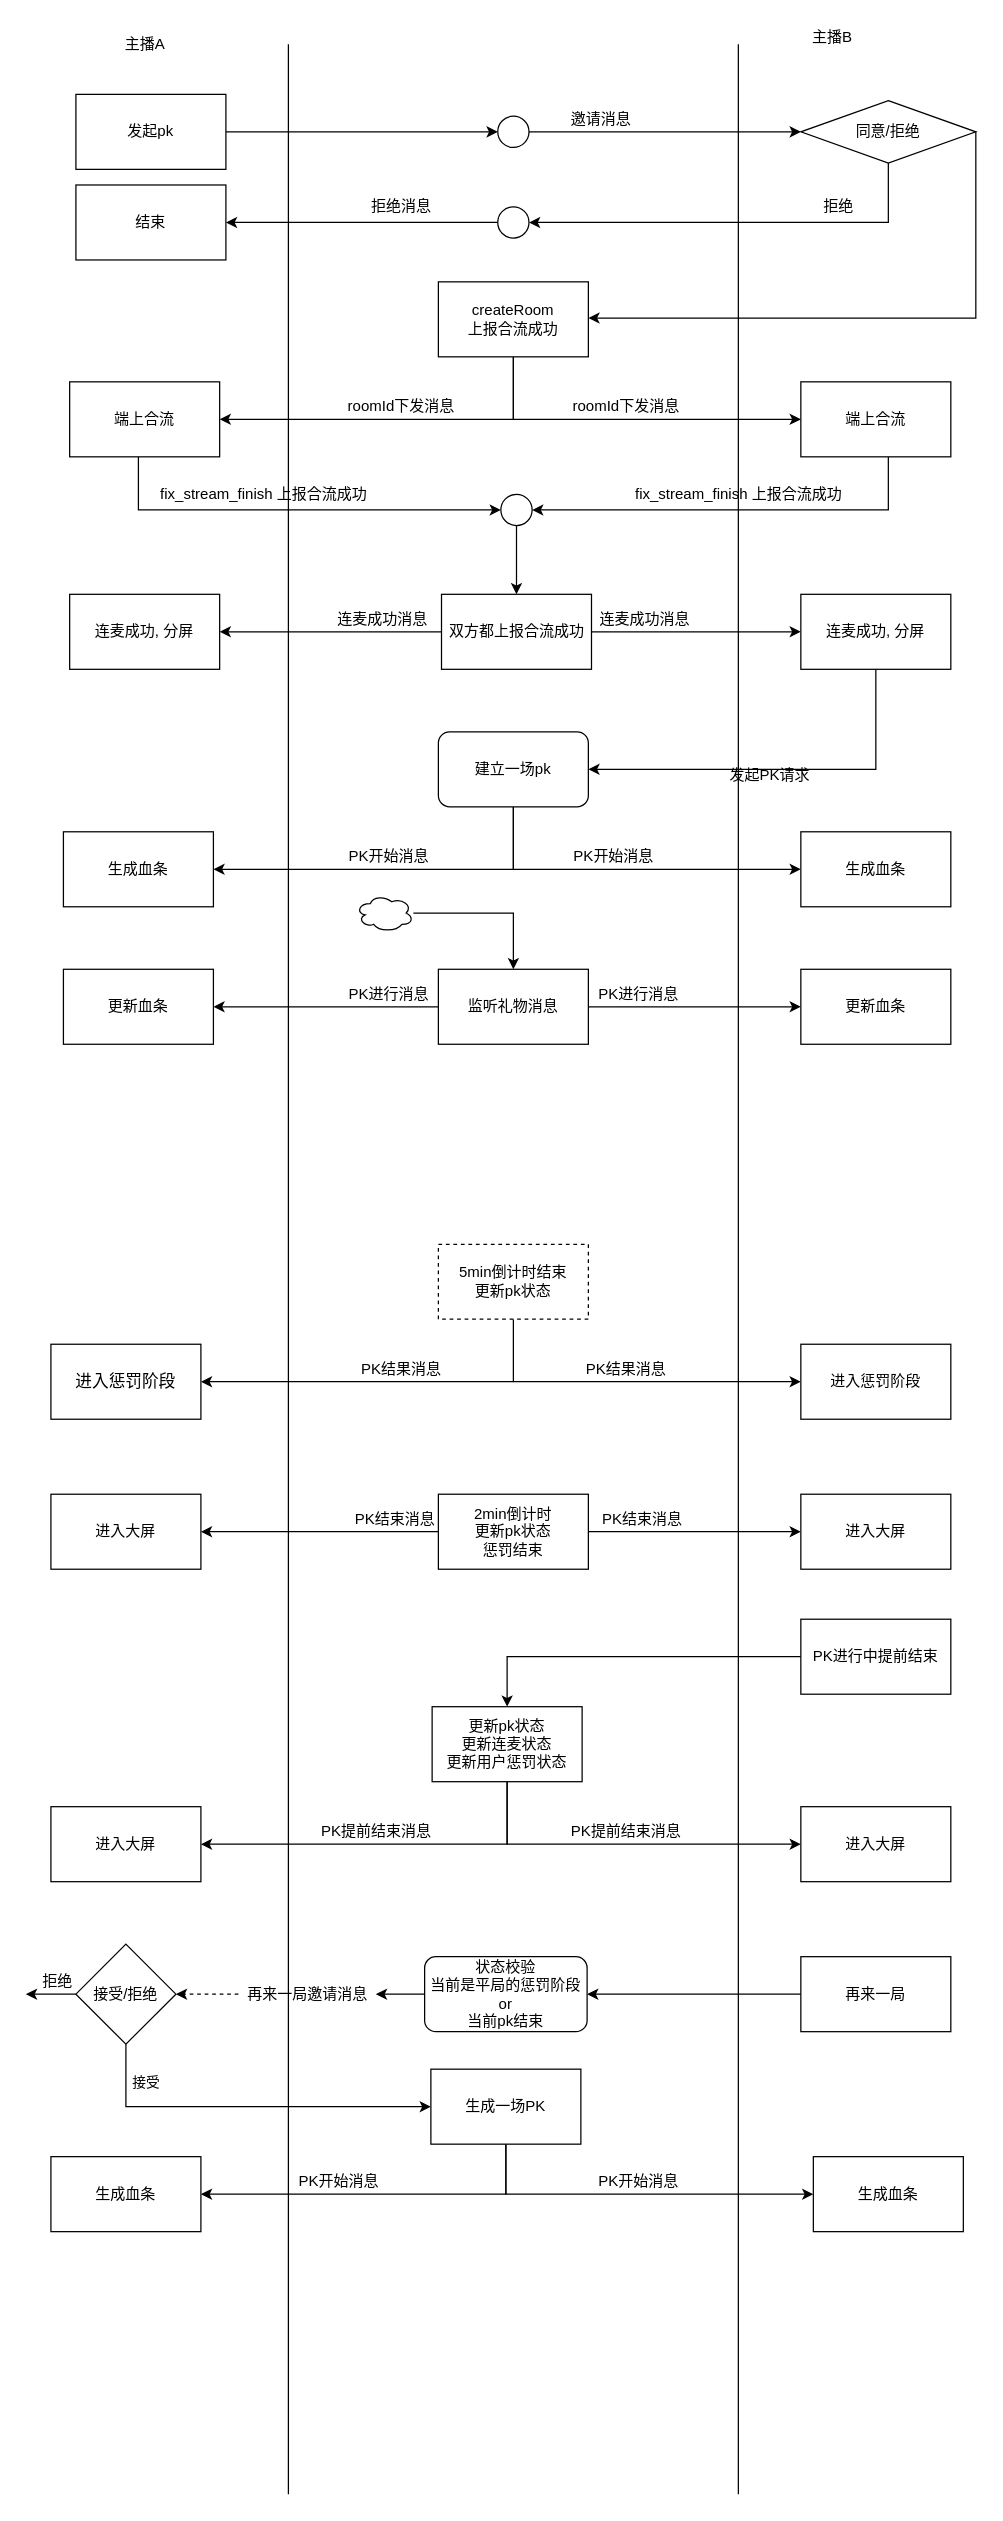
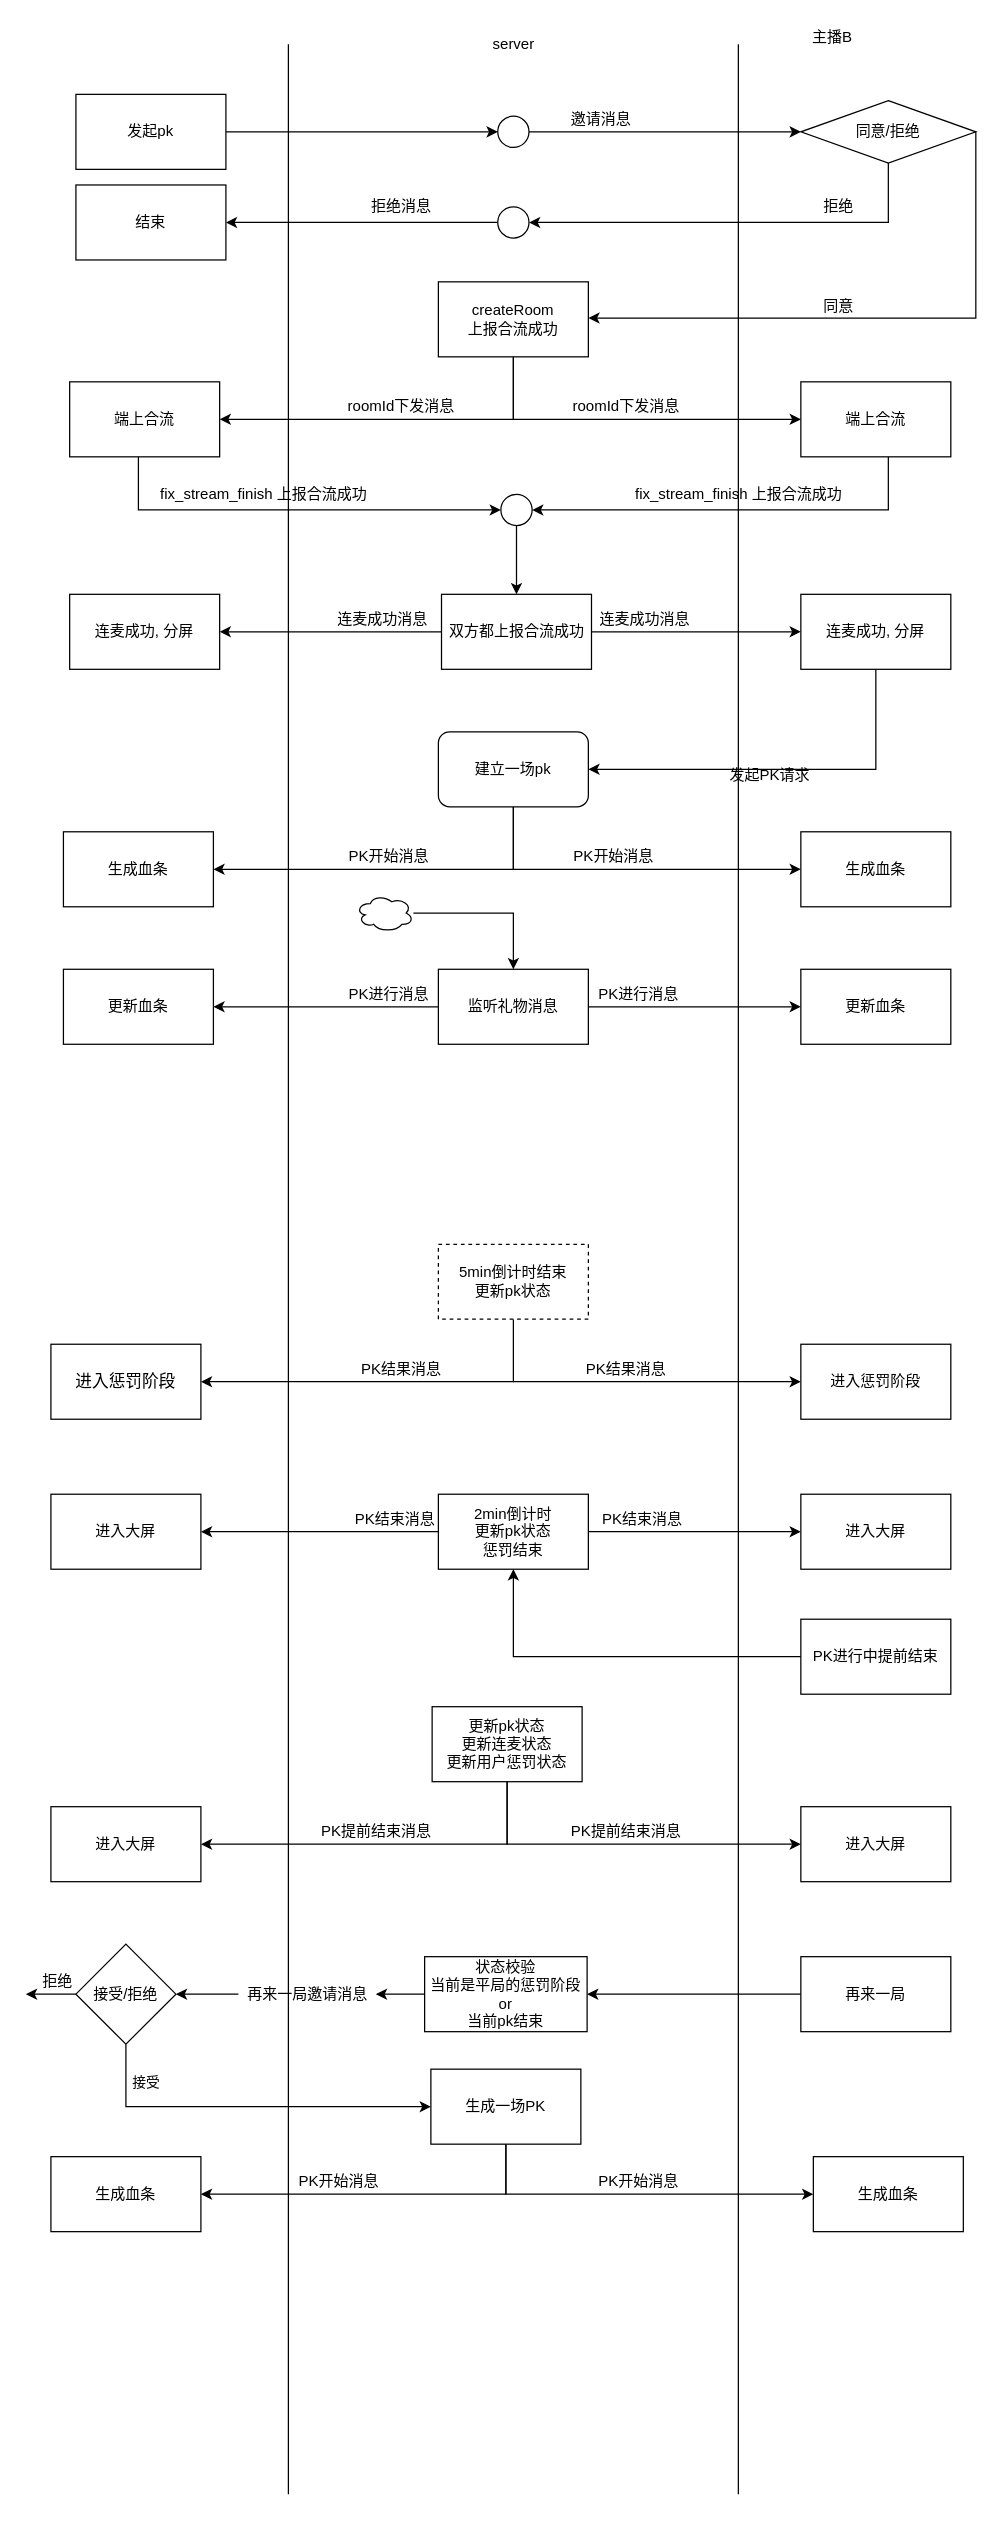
(144, 44) -> none
none -> (513, 44)
none -> (838, 307)
(507, 1674) -> (513, 1619)
(210, 1994) -> (210, 1994)
(506, 1994) -> (506, 1994)
